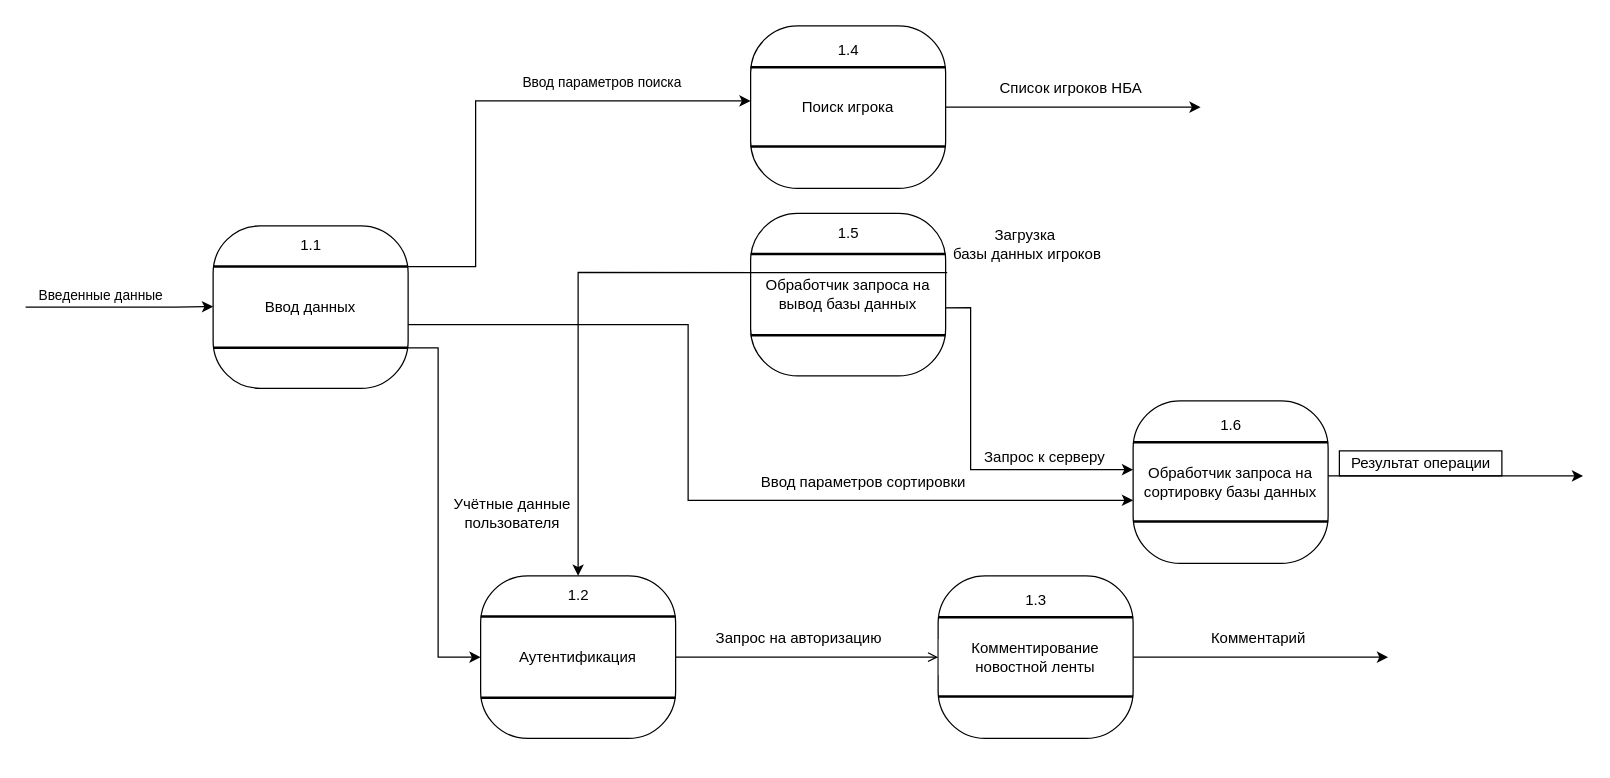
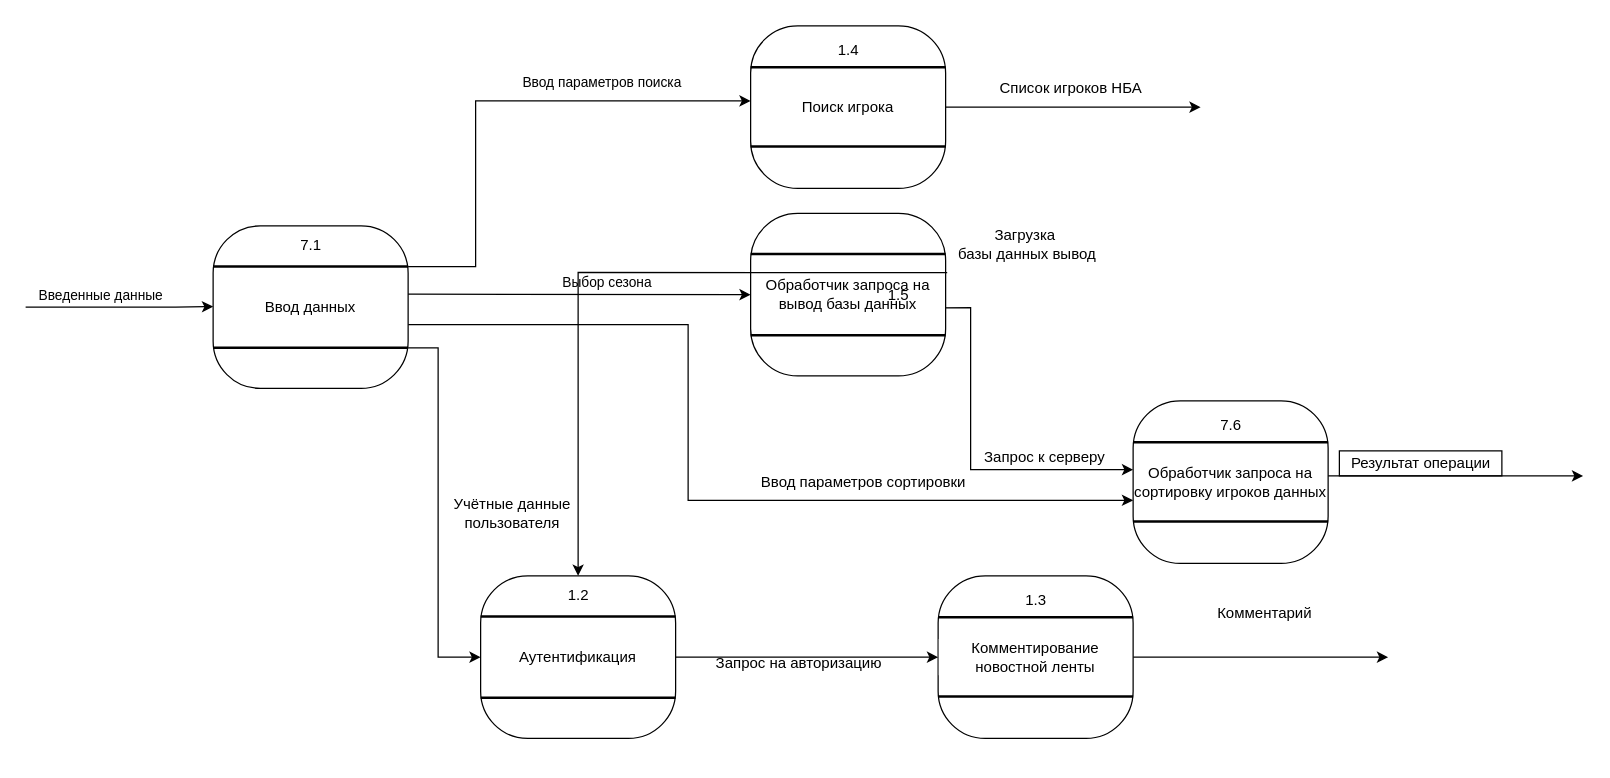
(848, 233) -> (898, 296)
(1028, 244) -> (1028, 244)
(311, 246) -> (311, 246)
none -> (575, 294)
(1231, 426) -> (1231, 426)
(1231, 482) -> (1231, 482)
(801, 638) -> (801, 663)
(1258, 638) -> (1264, 613)
(930, 657) -> (928, 657)
